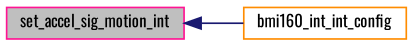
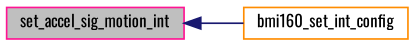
(325, 23) -> (326, 23)
